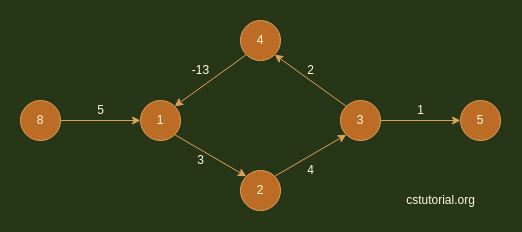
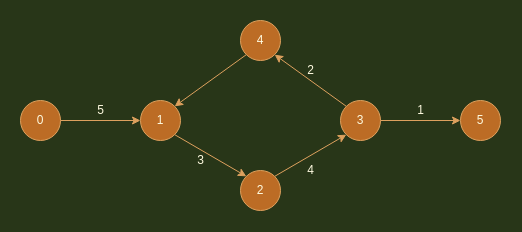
(201, 71) -> none
(41, 121) -> (41, 121)
(441, 201) -> none
